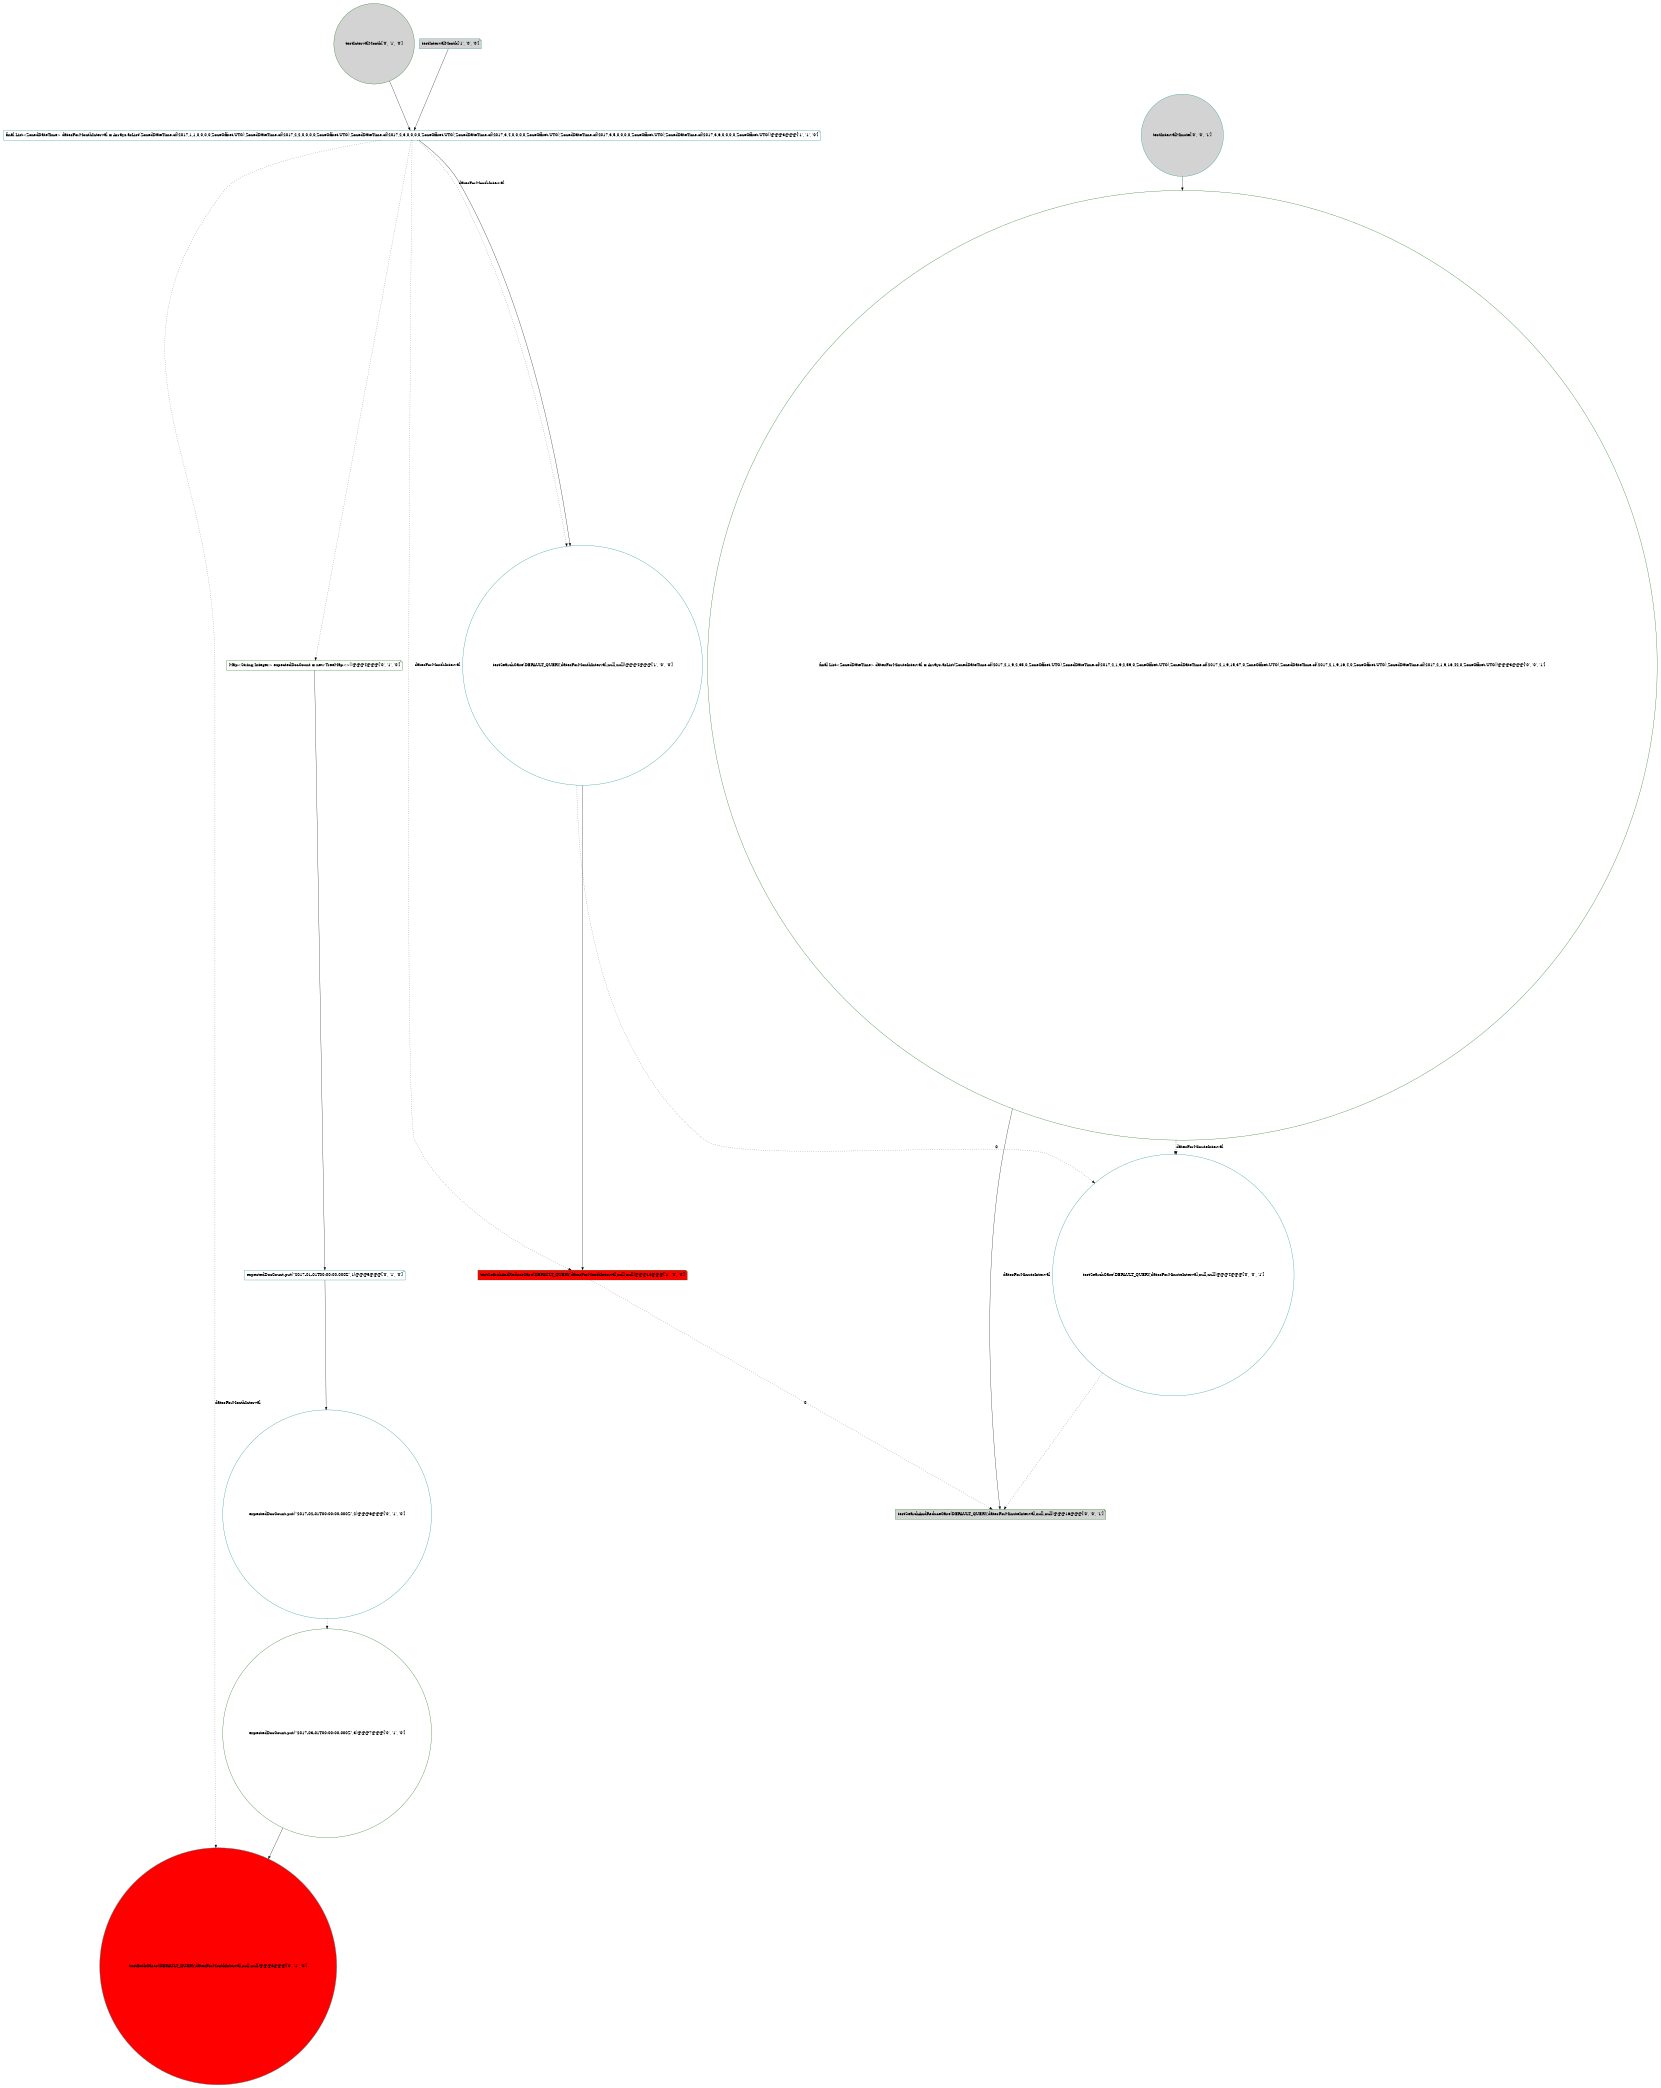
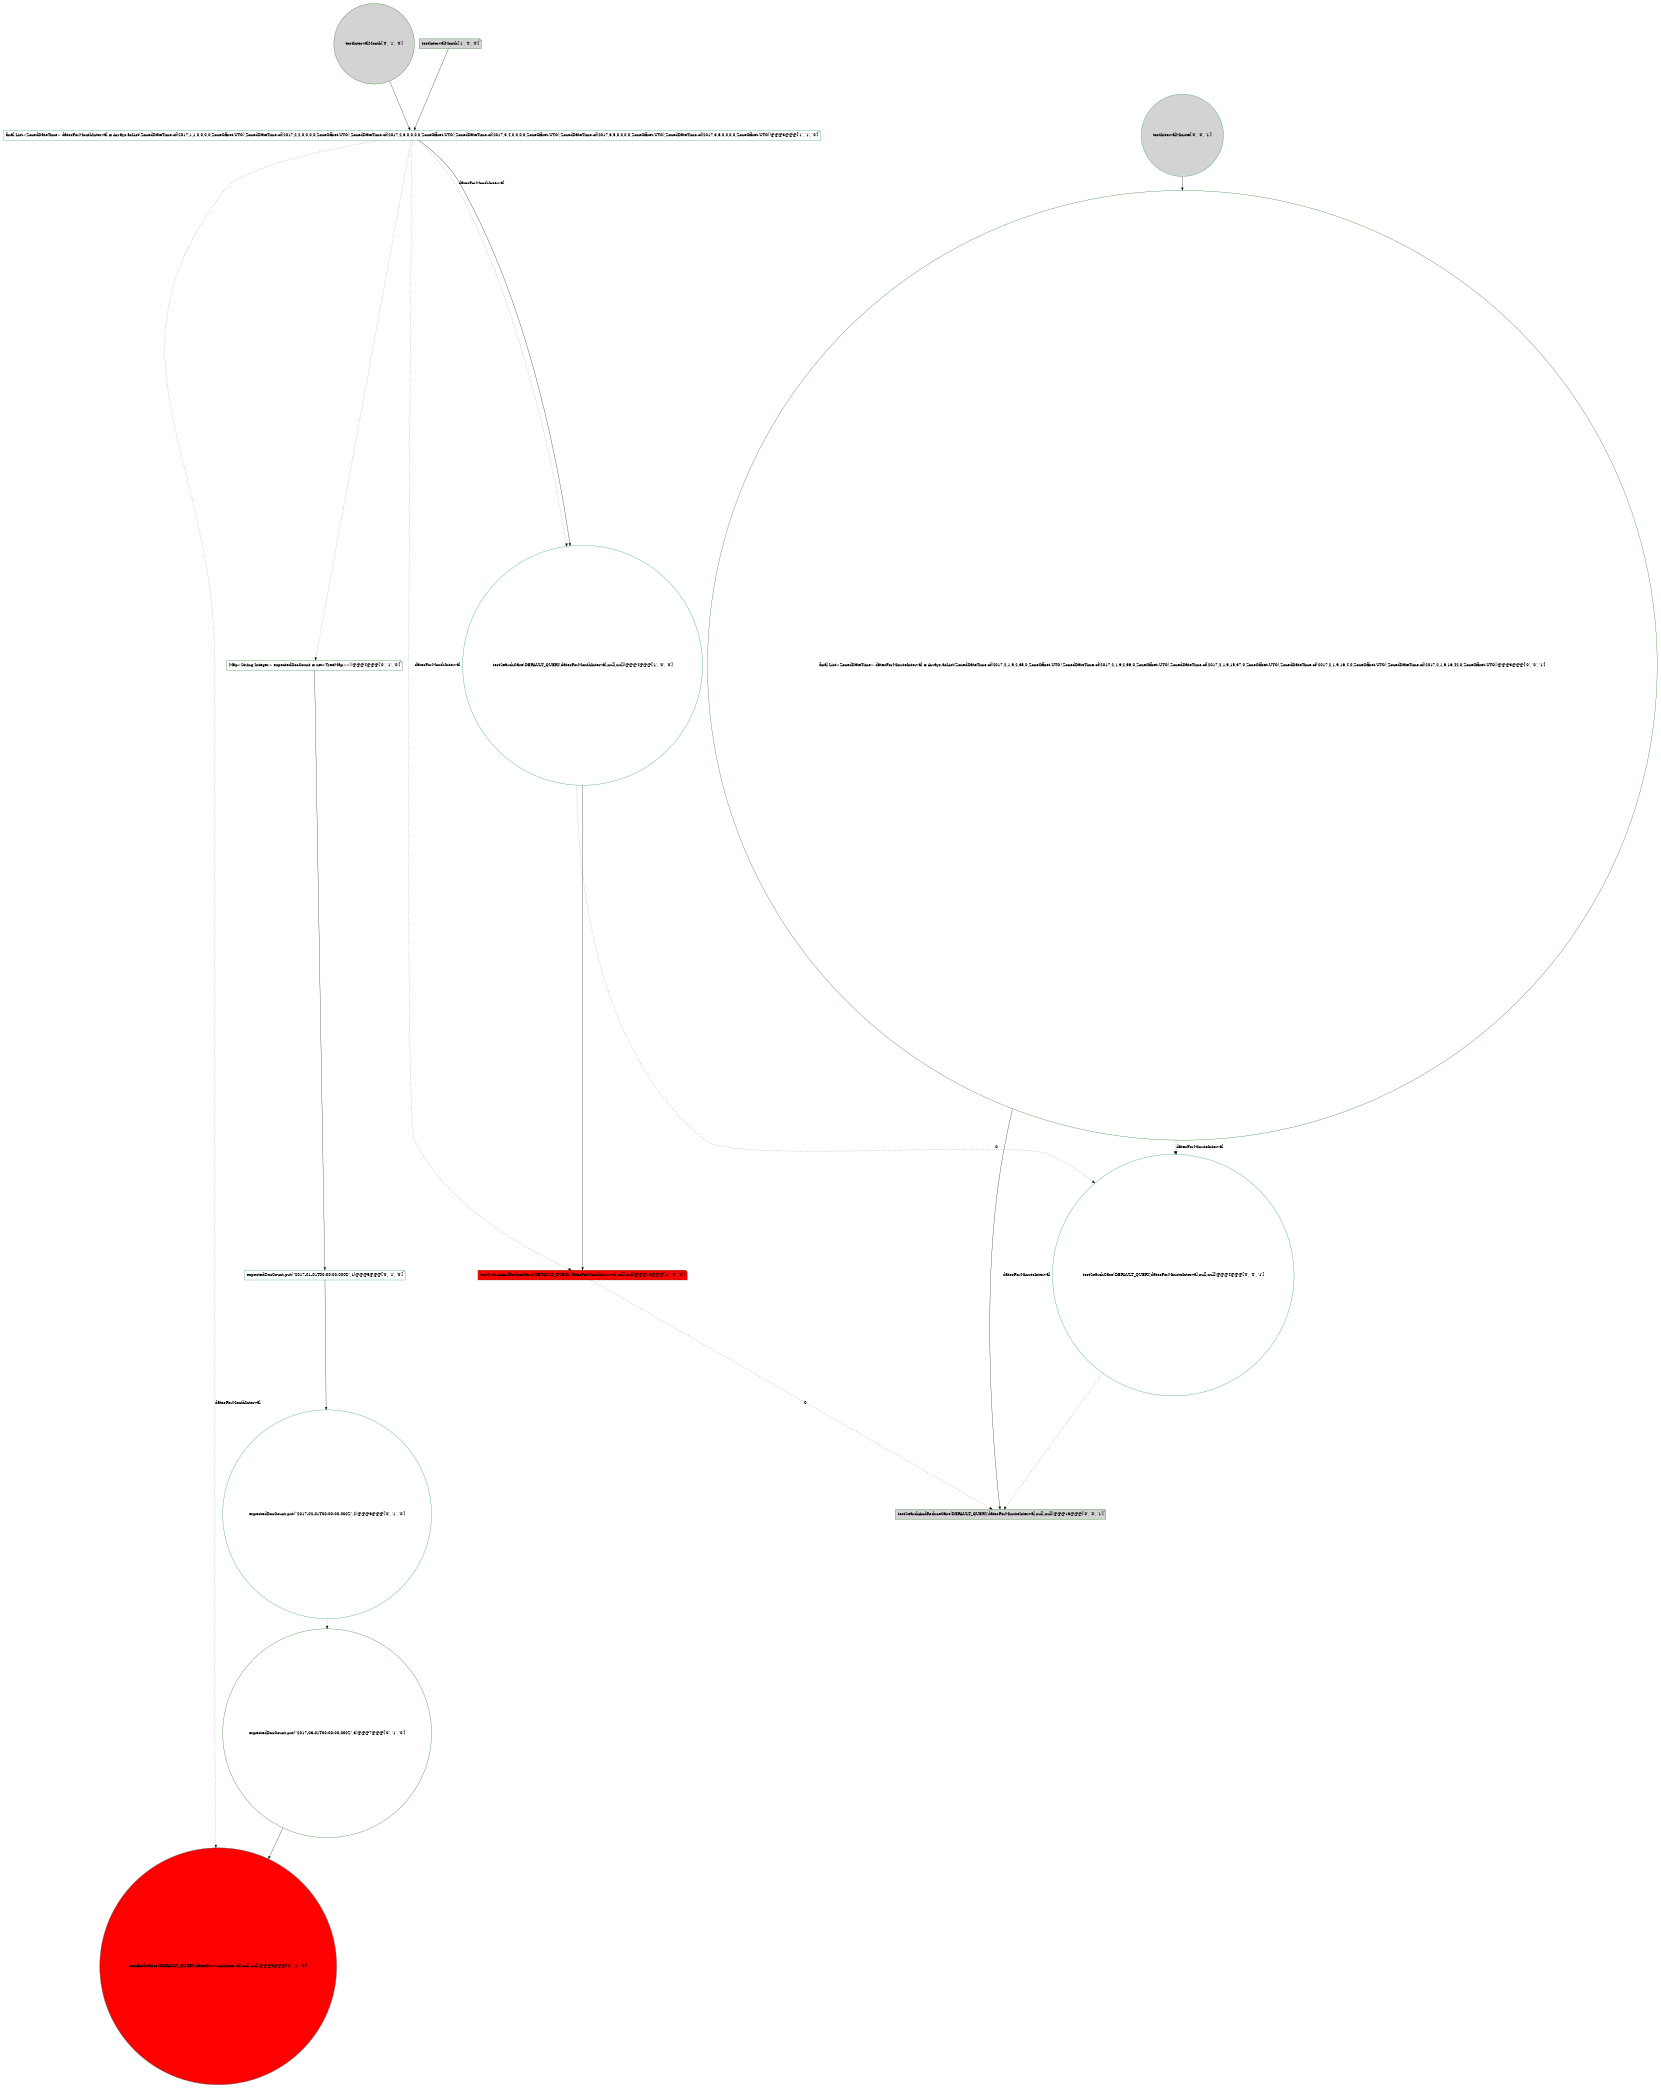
(450, 44) -> (450, 44)
